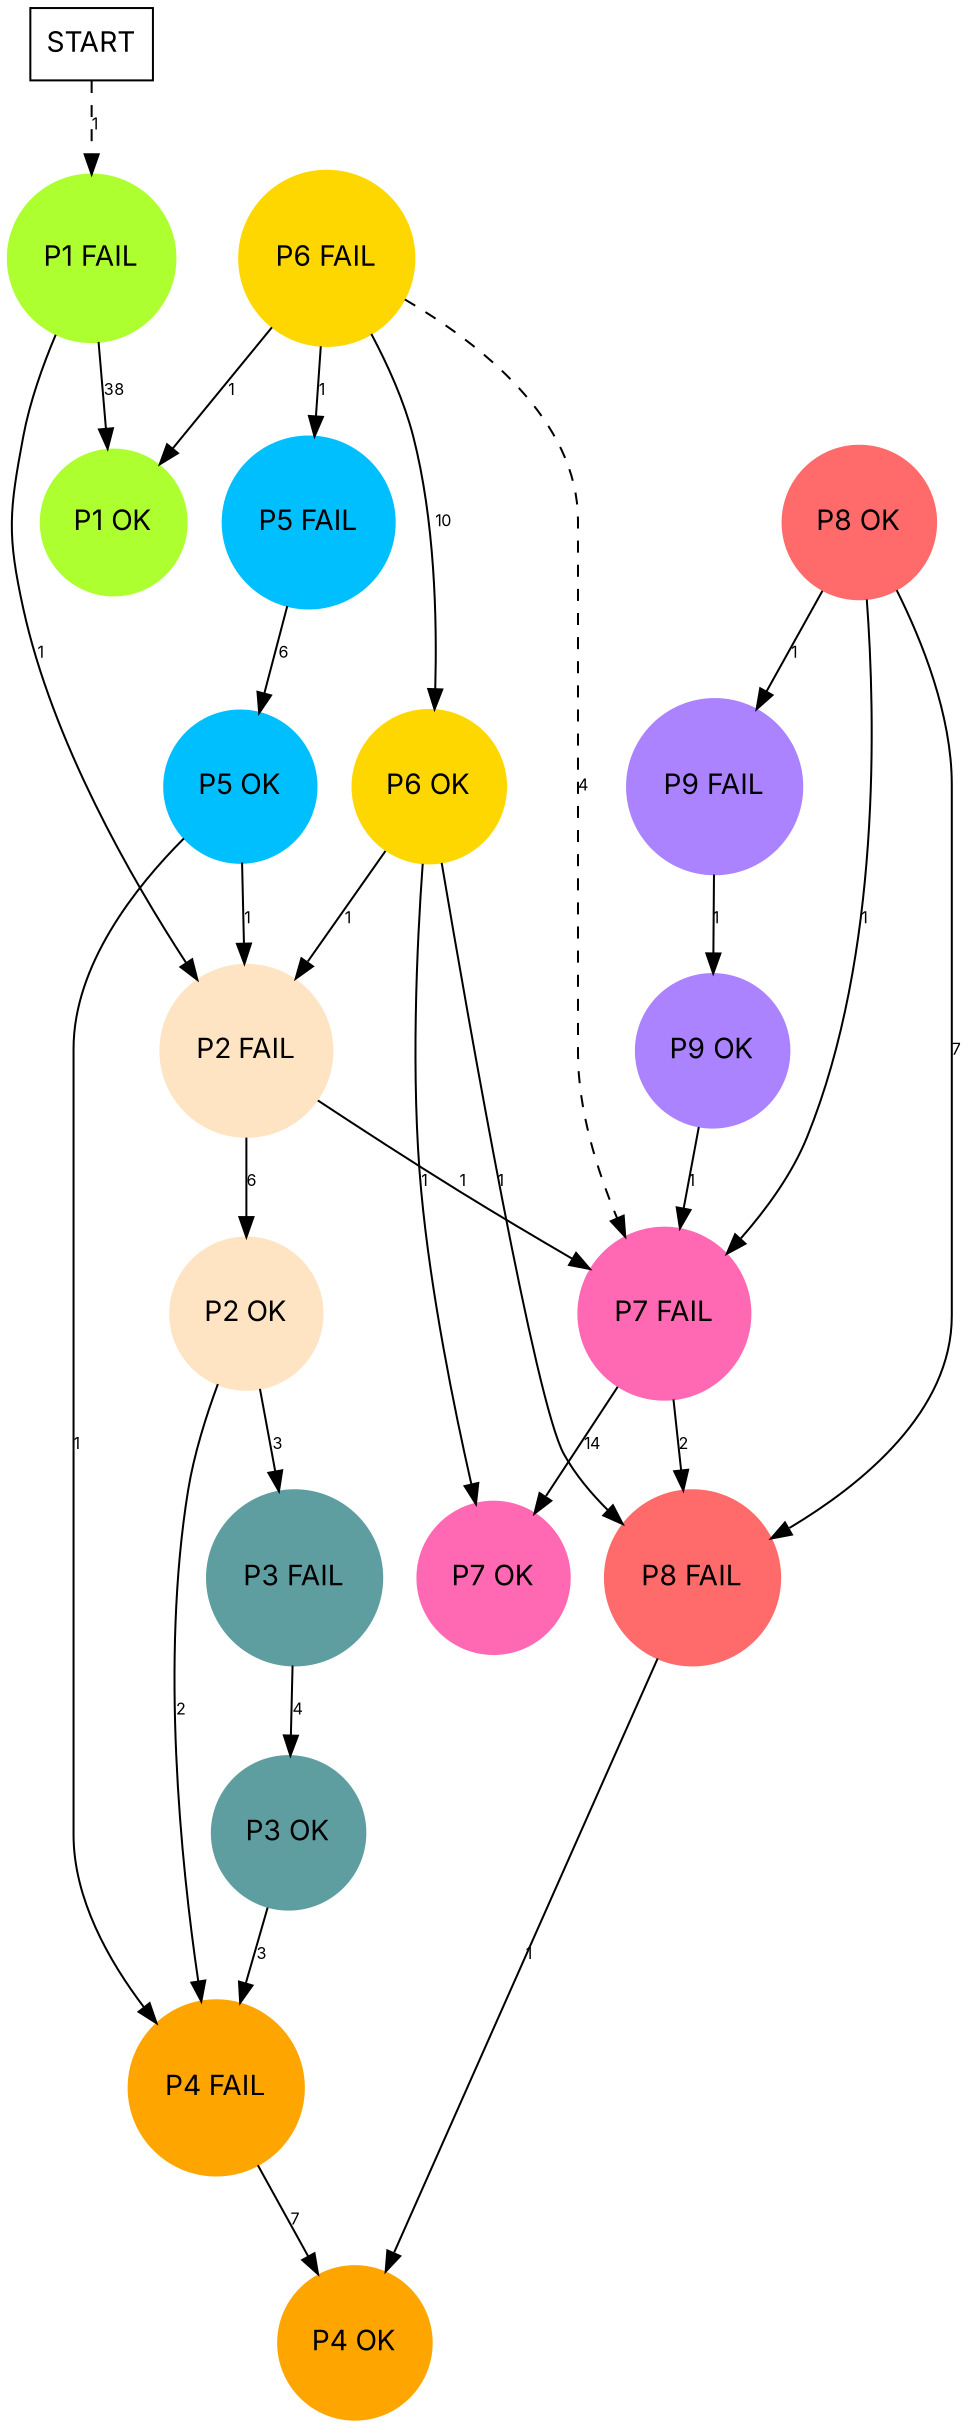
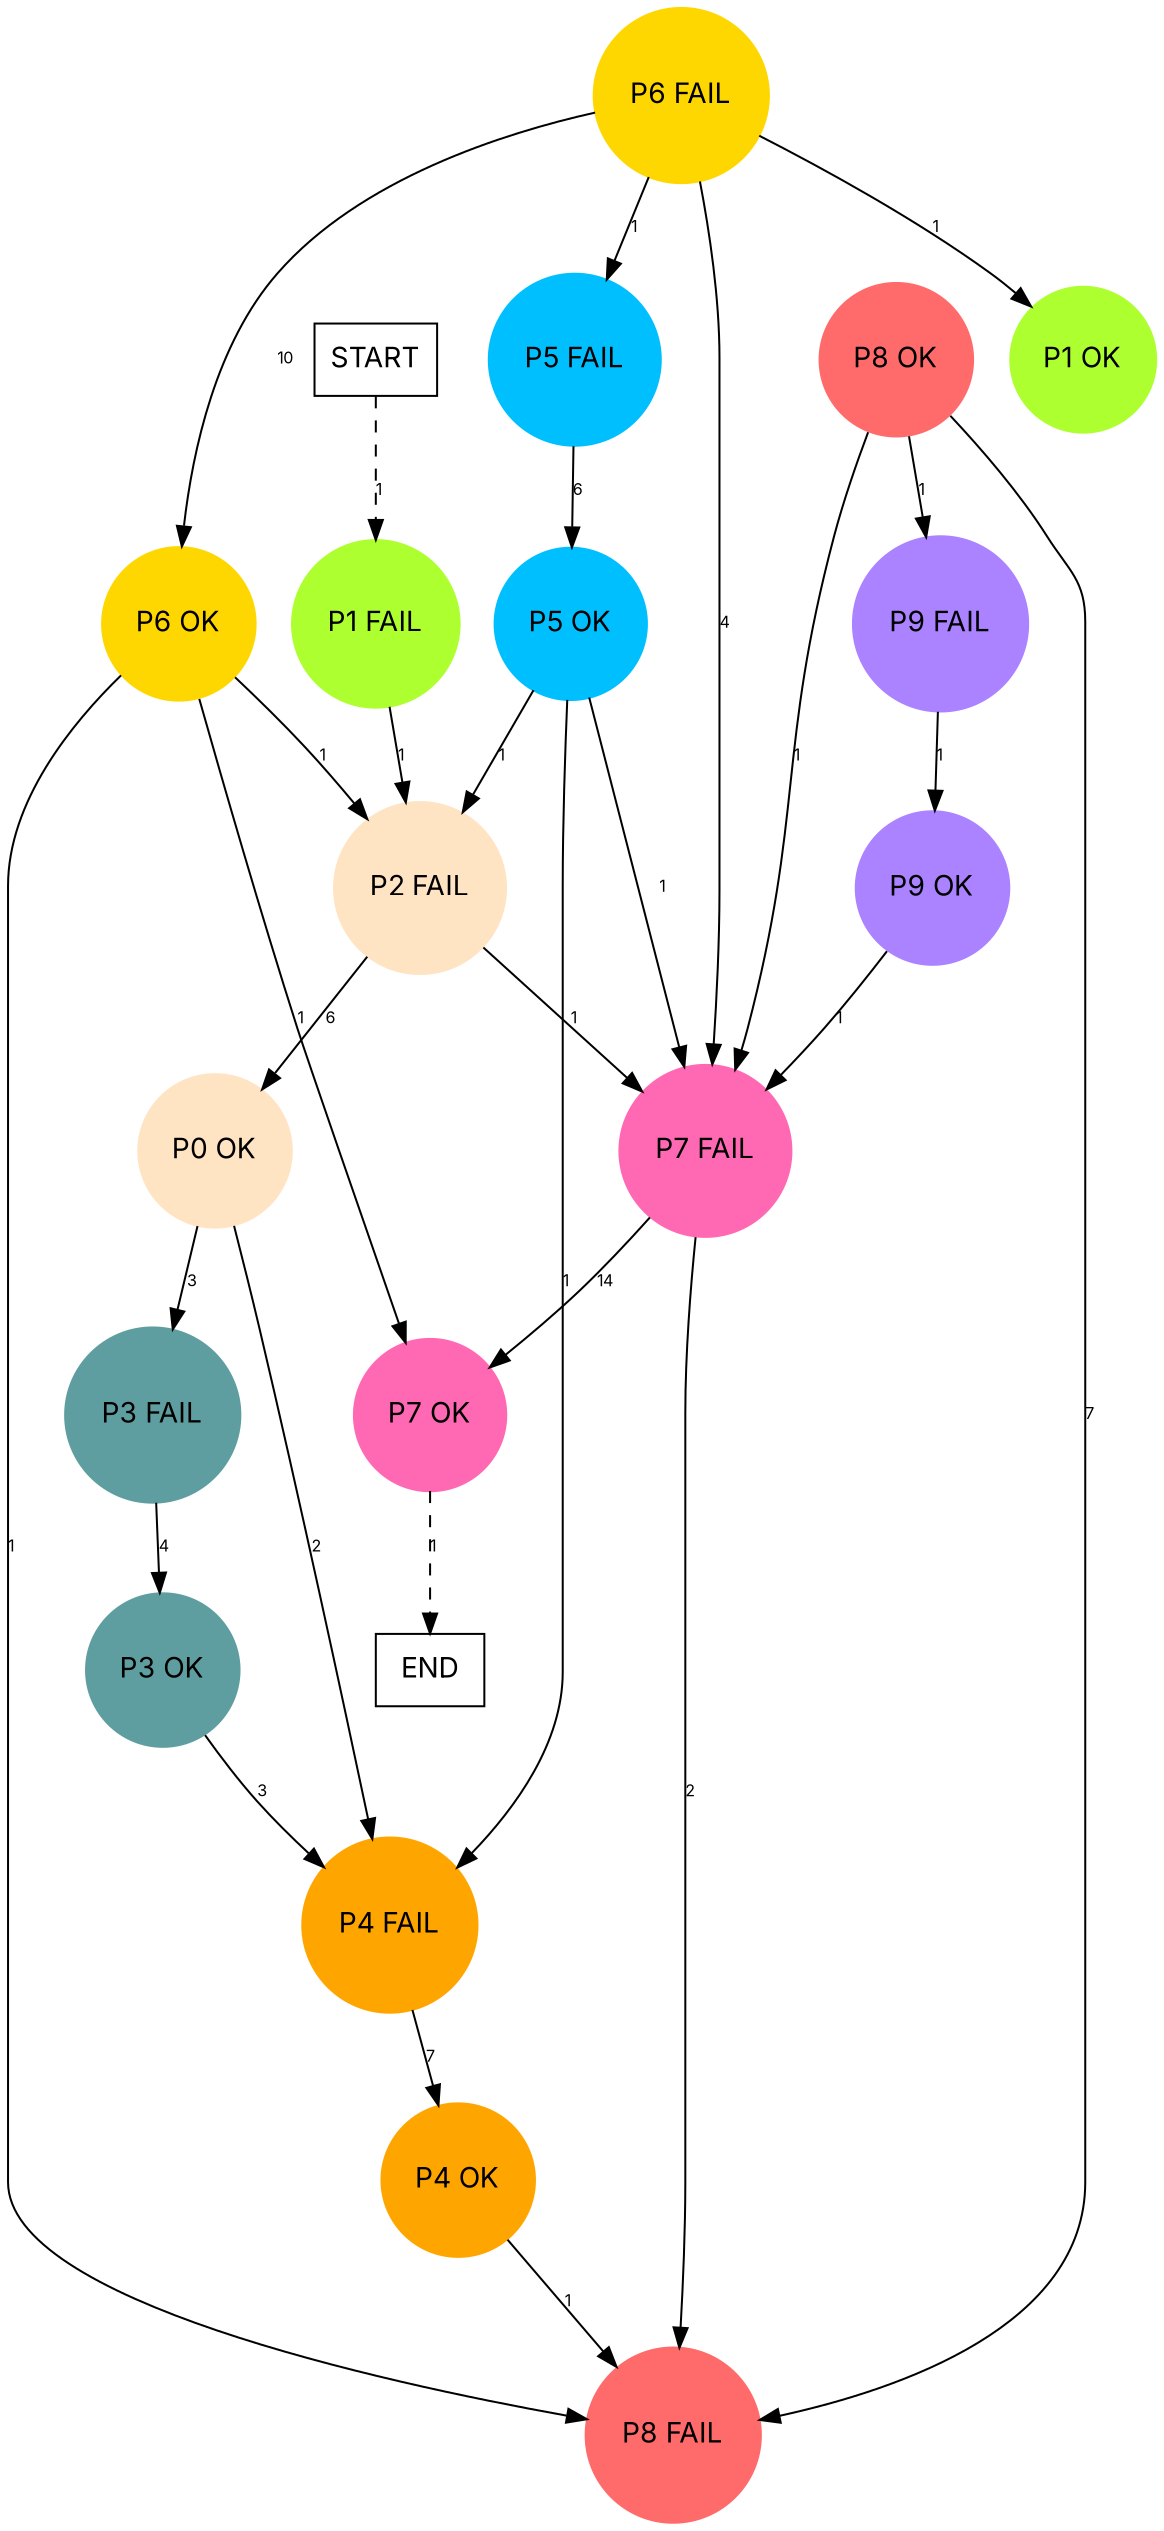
(102, 385) -> none
(578, 726) -> (719, 612)
none -> (634, 872)
(246, 1314) -> (215, 1151)
none -> (430, 1670)
(526, 1955) -> (556, 2296)
